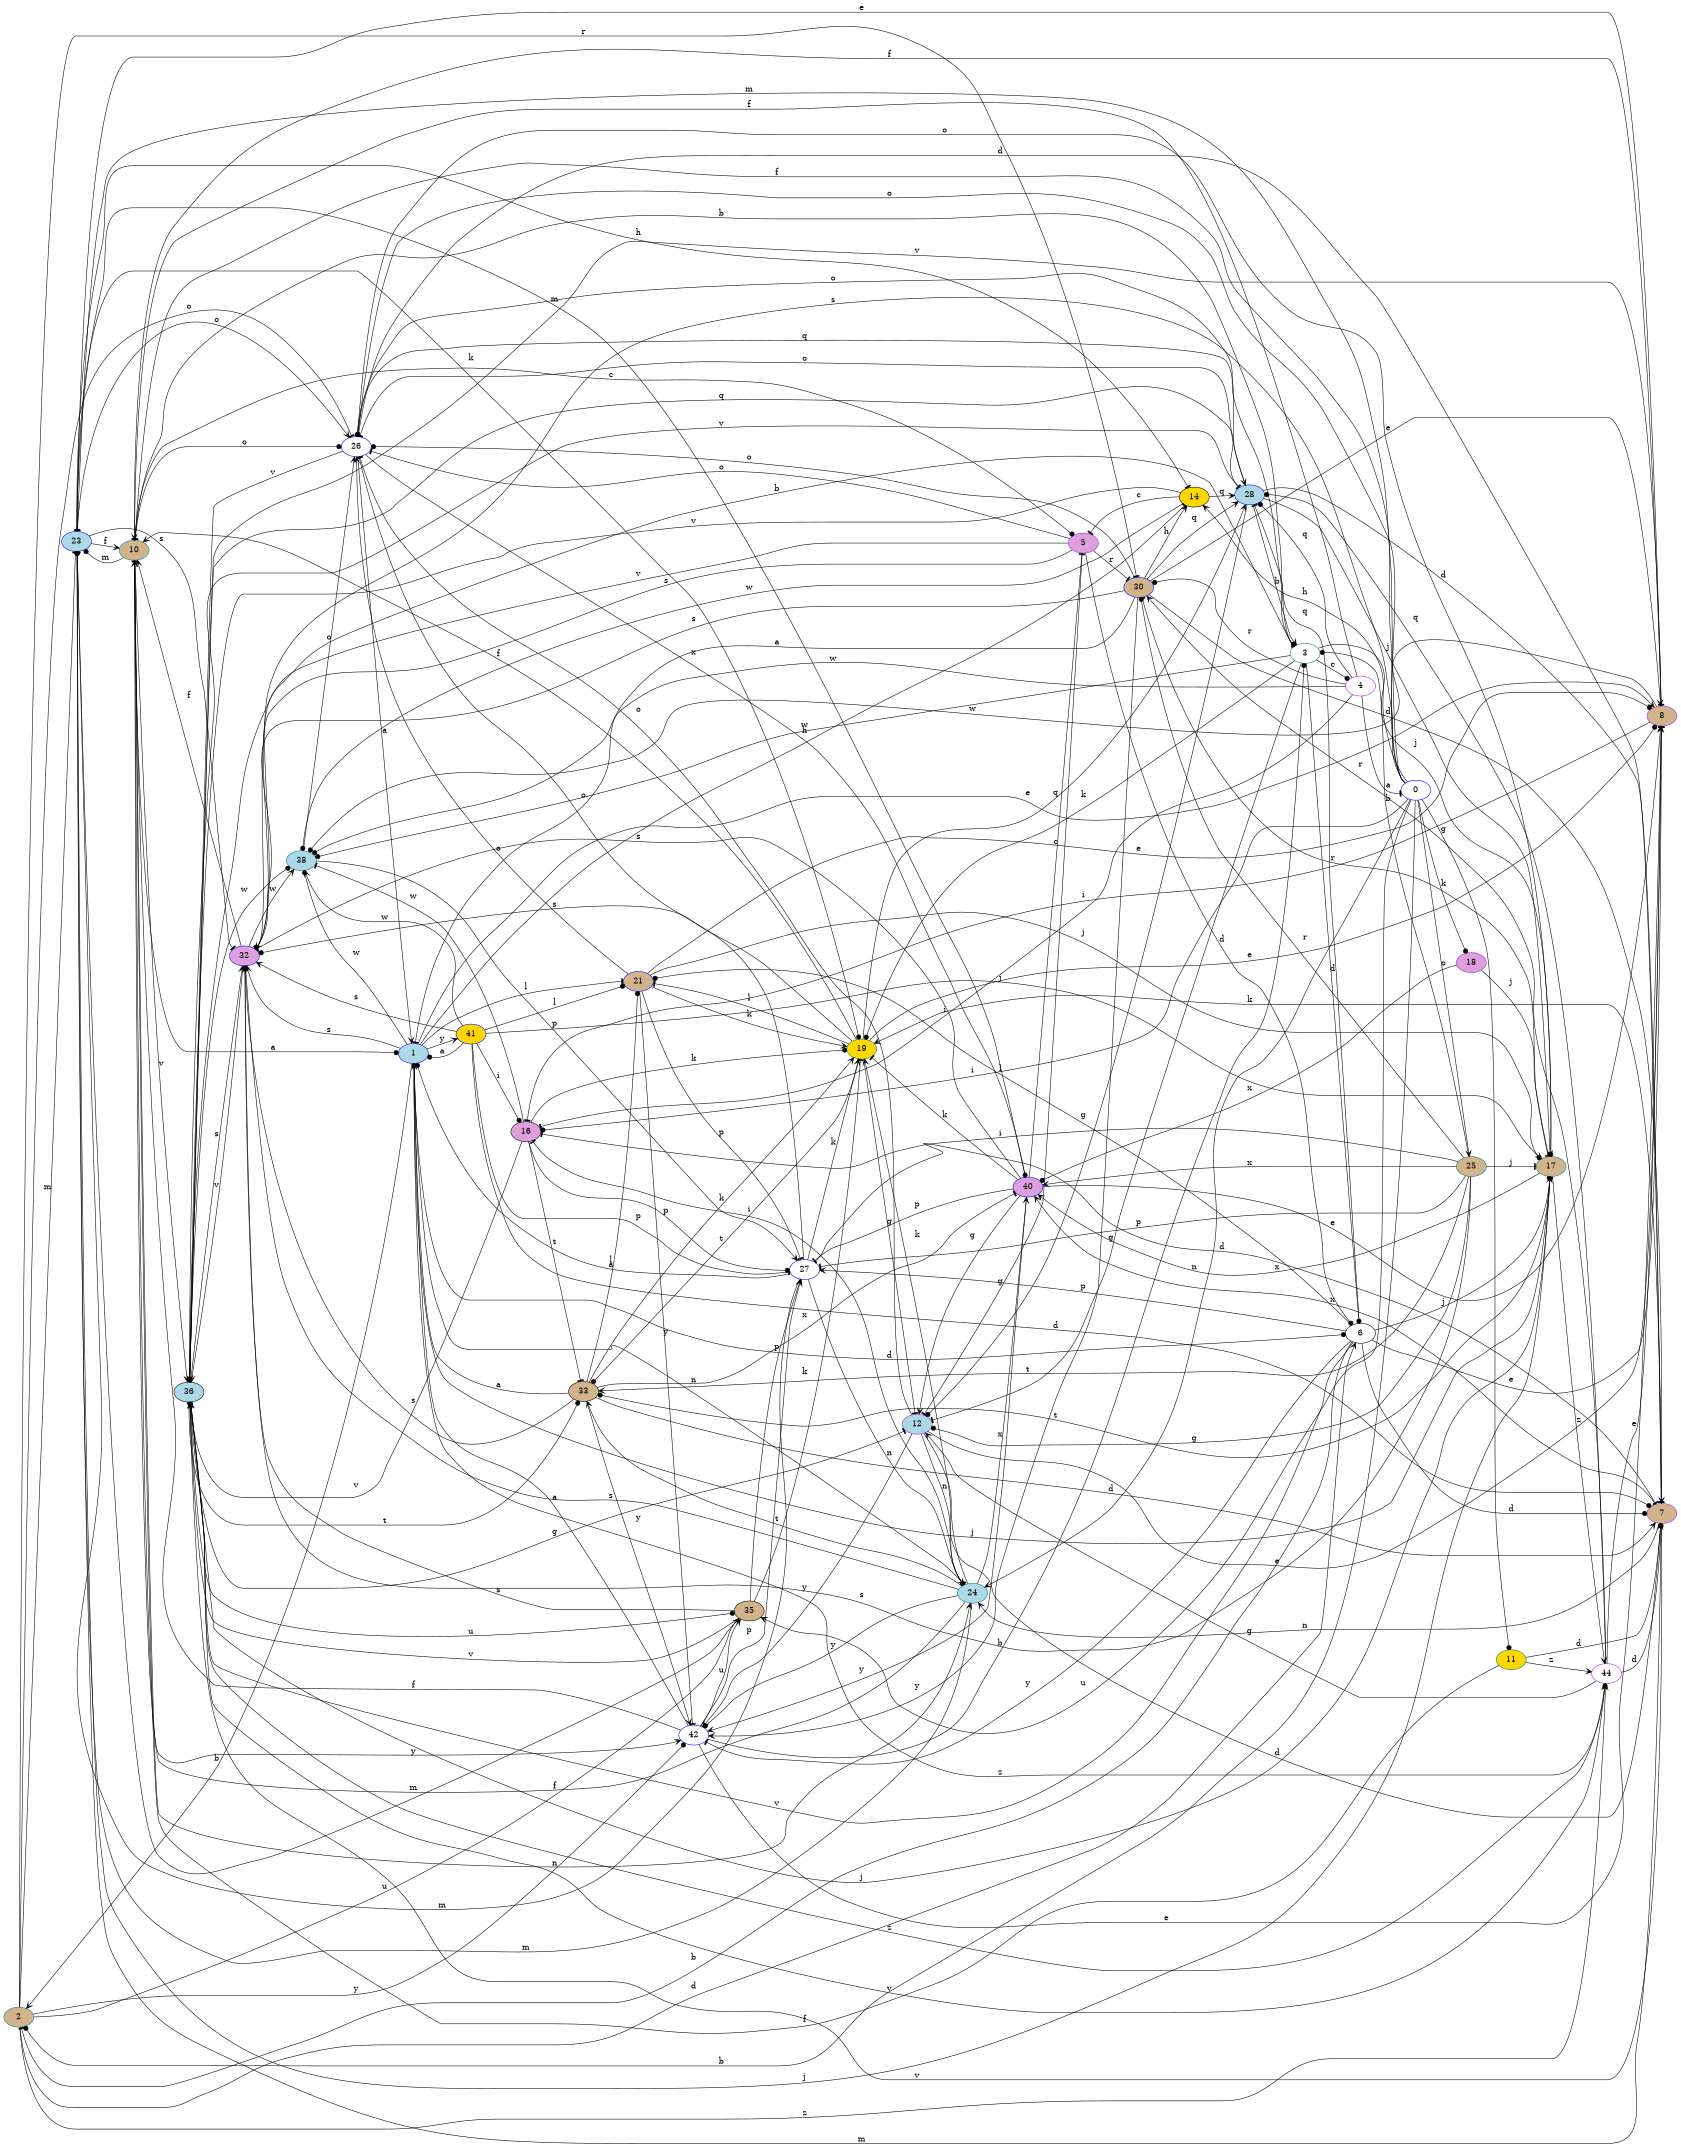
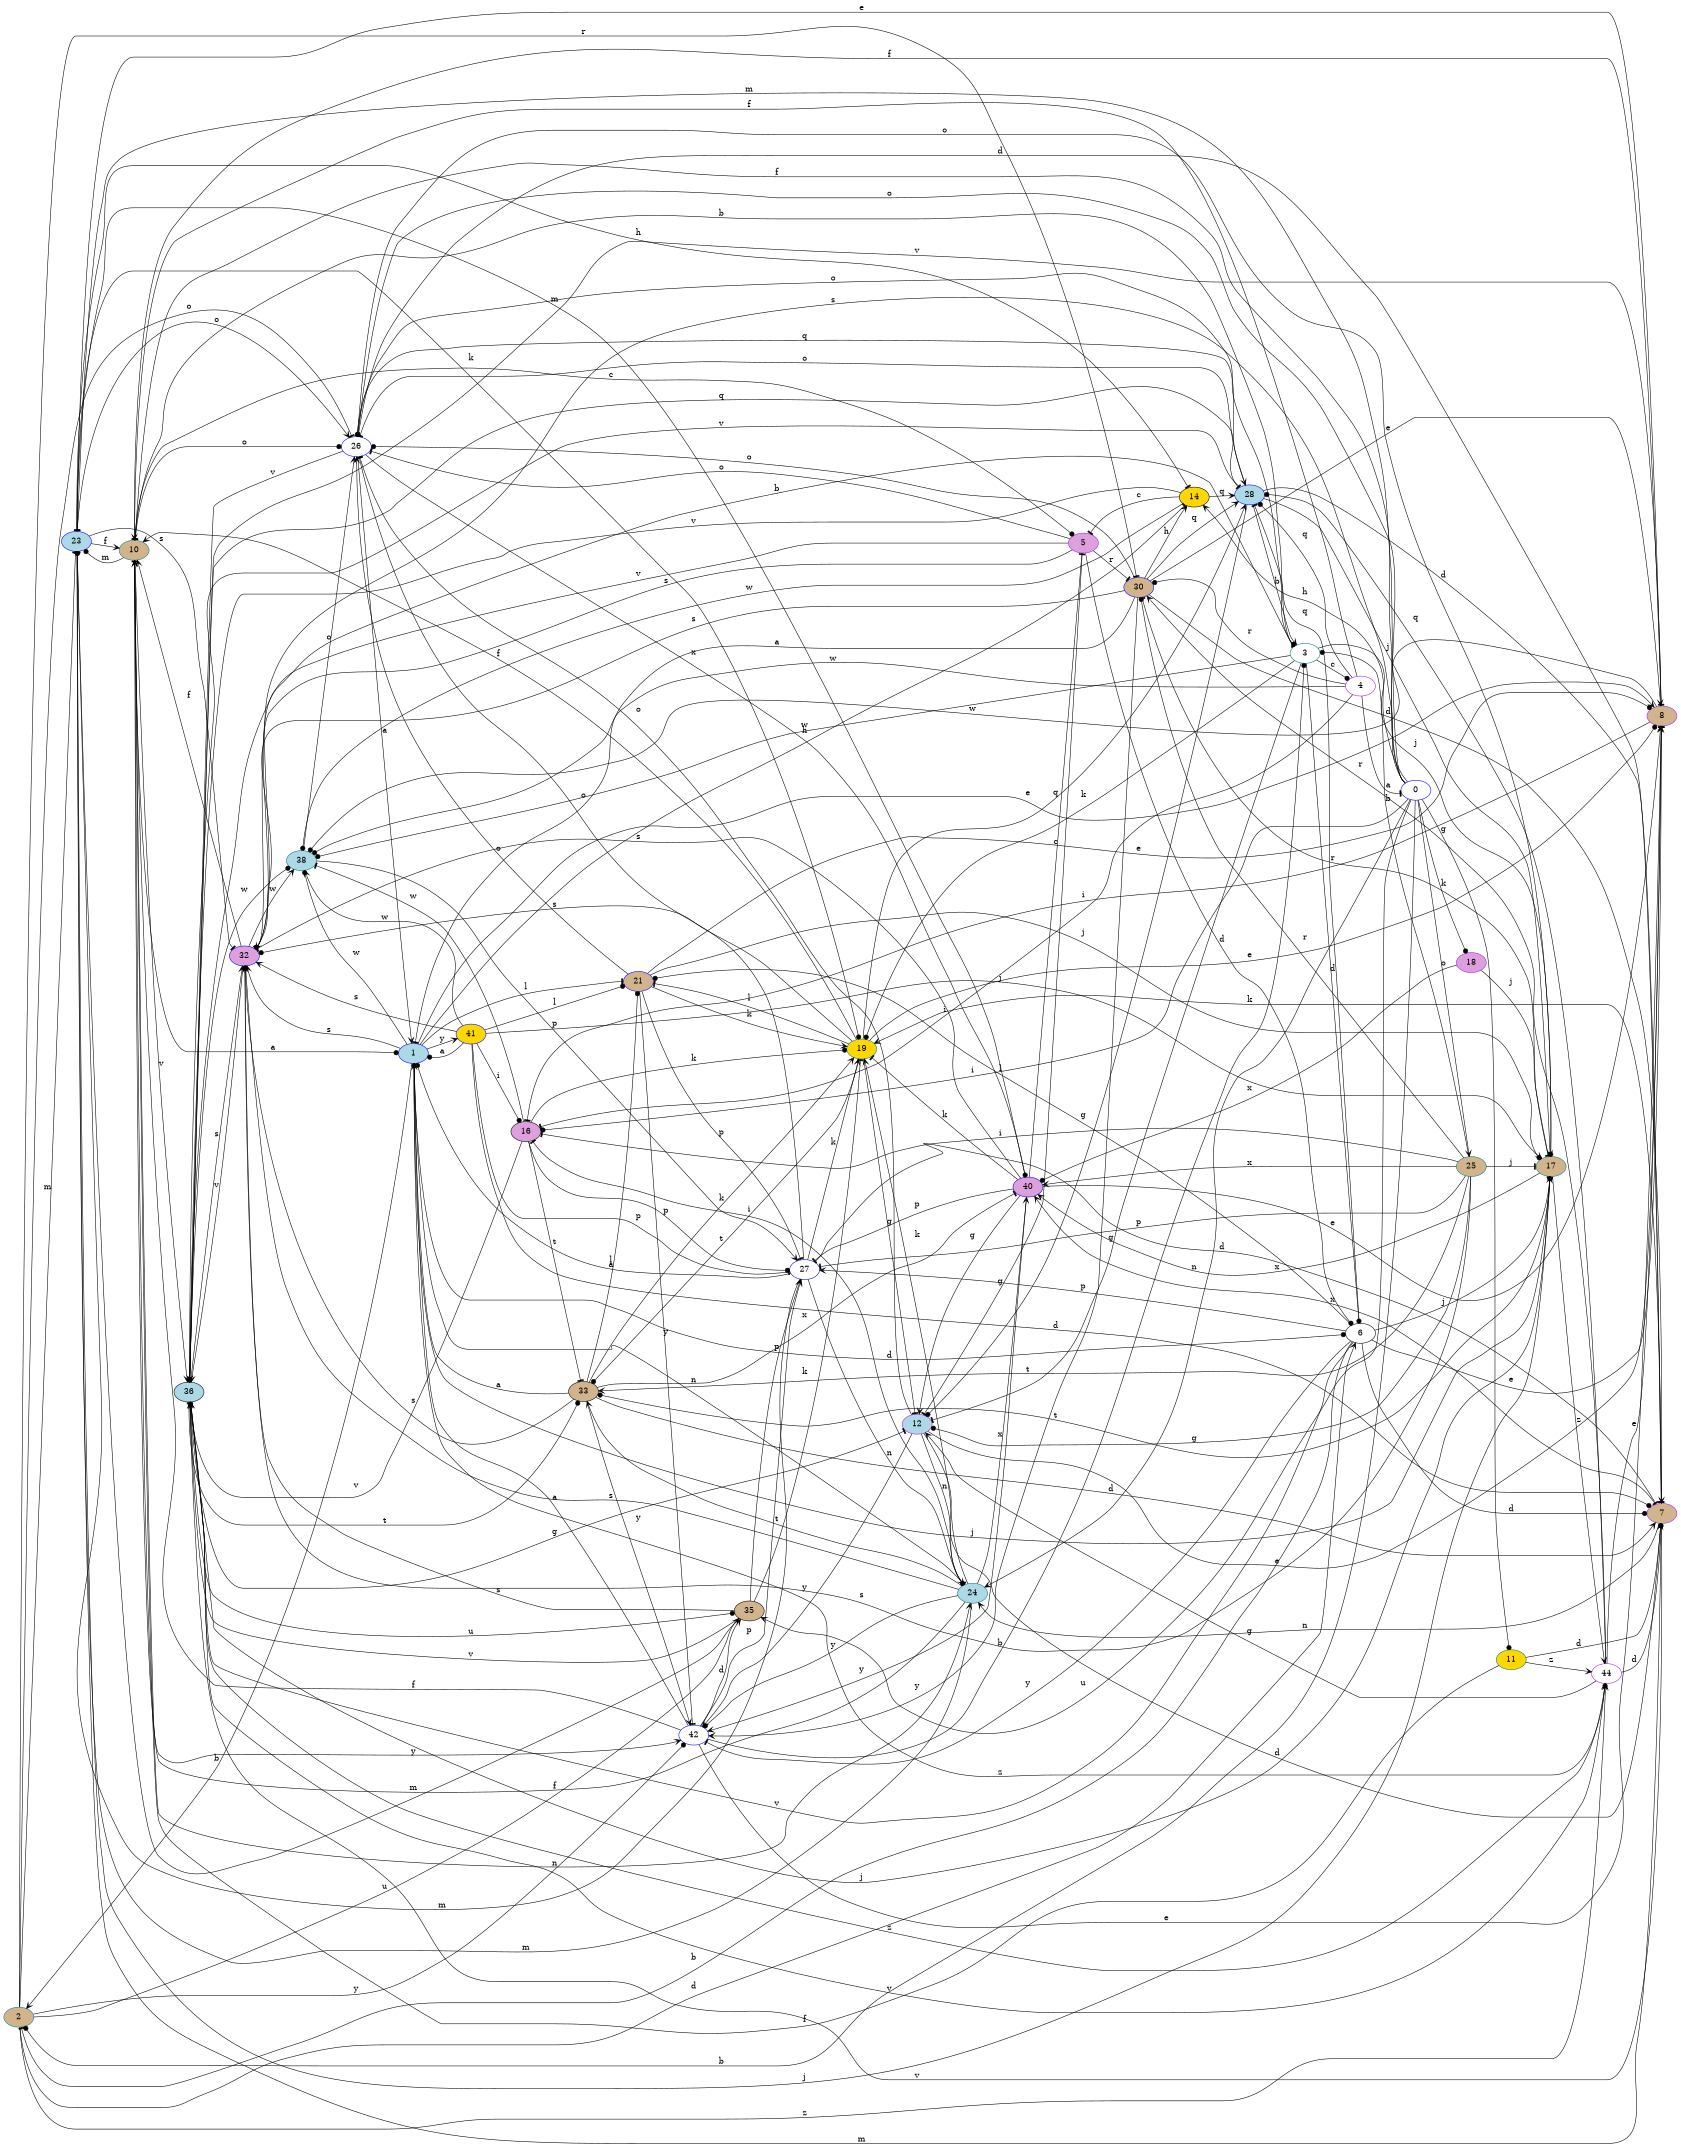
(722, 1671) -> (722, 1671)
